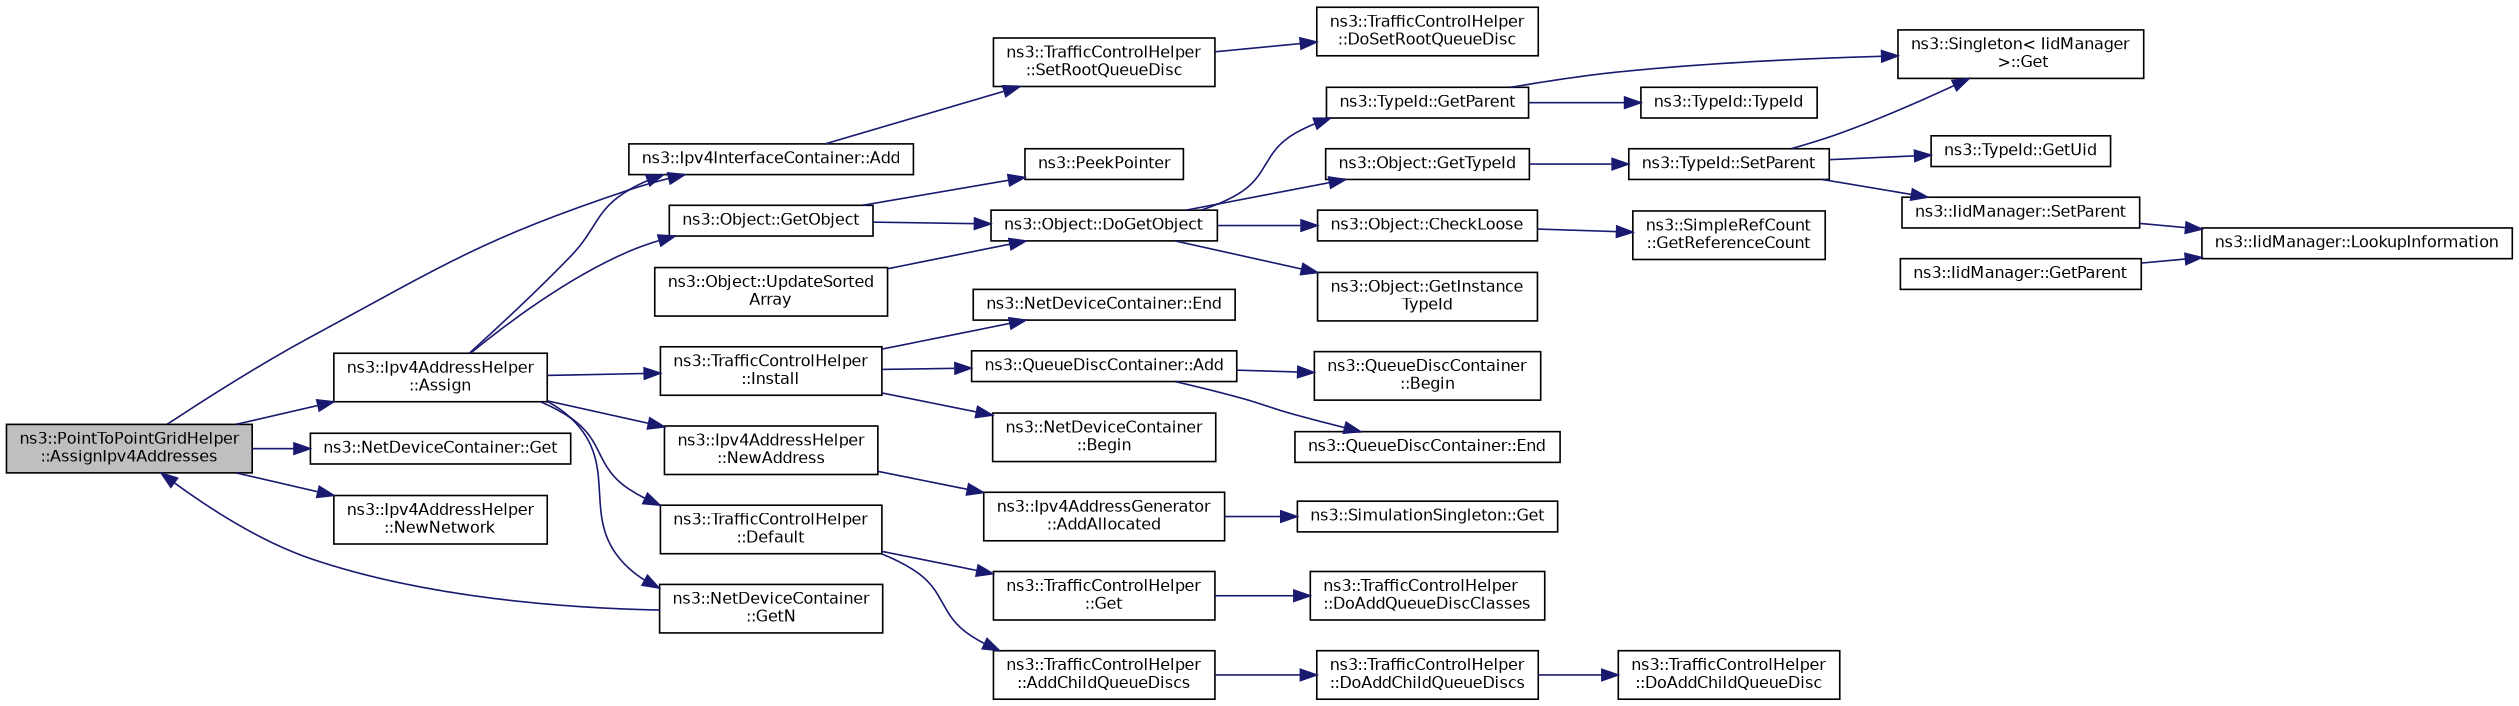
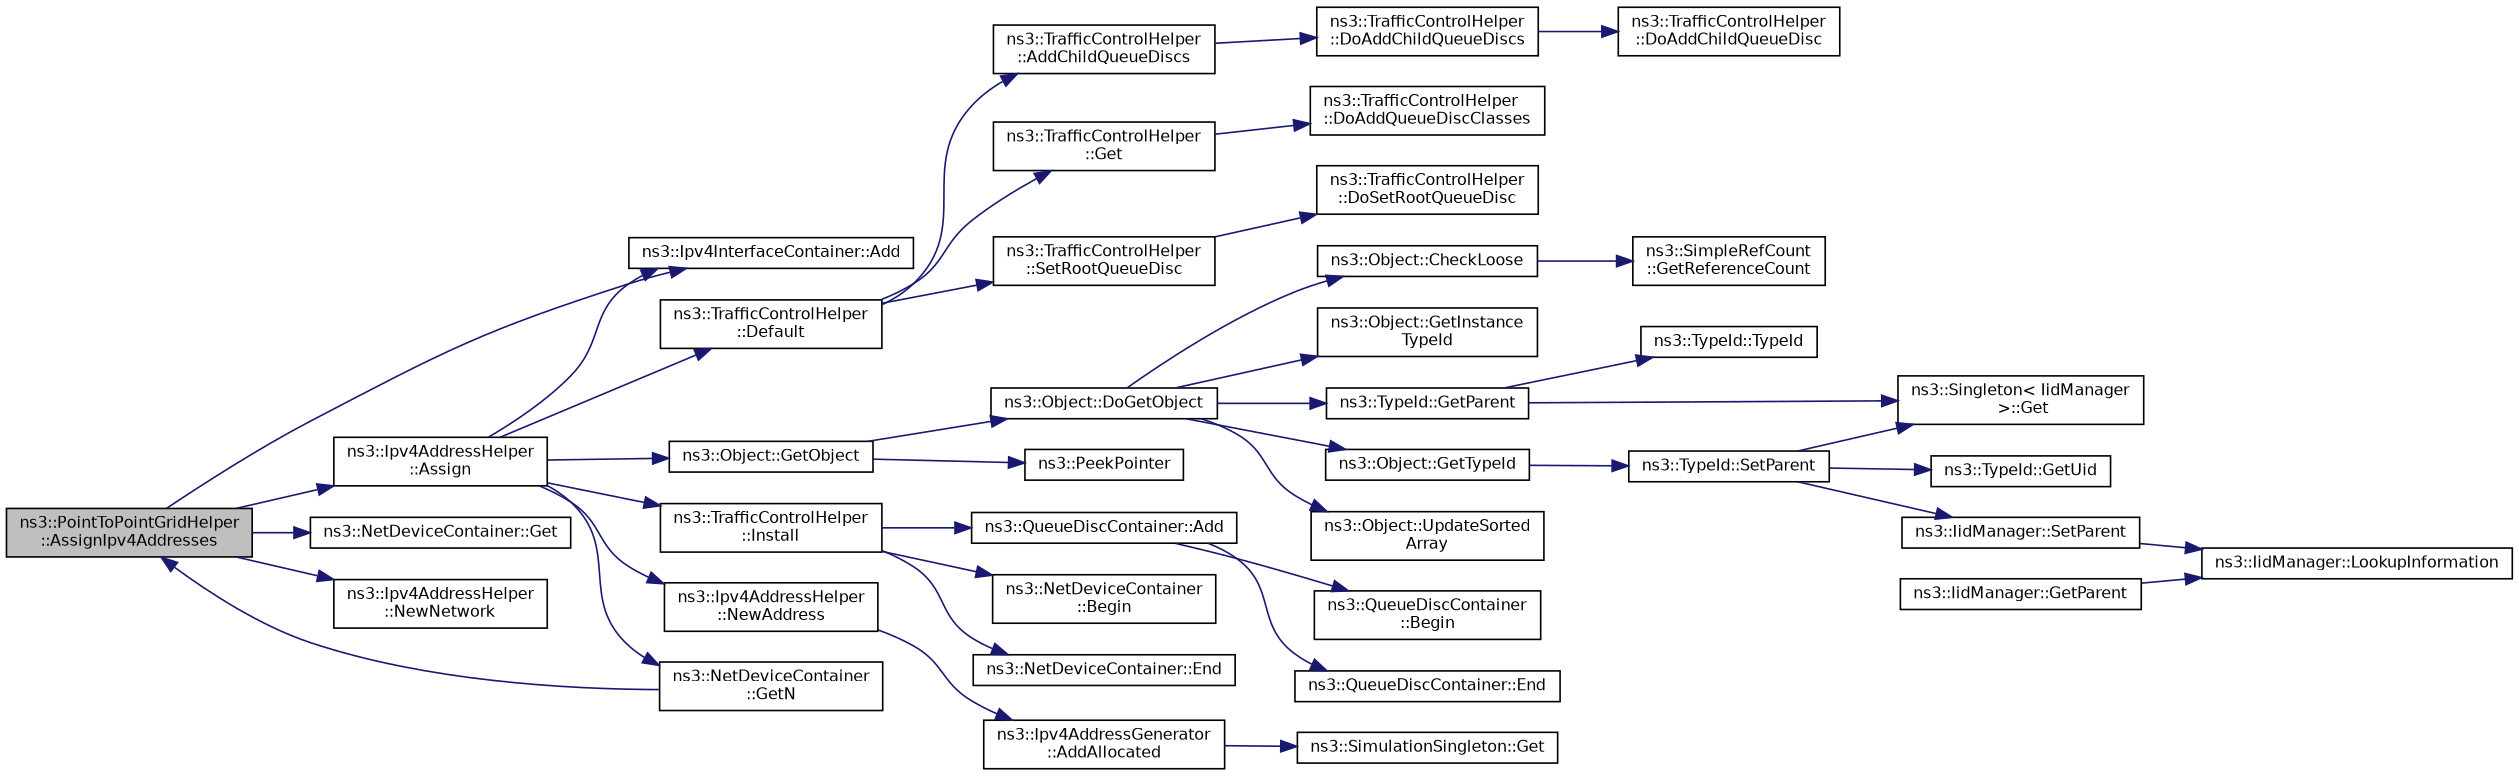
(914, 118) -> (929, 294)
(949, 256) -> (1261, 456)
